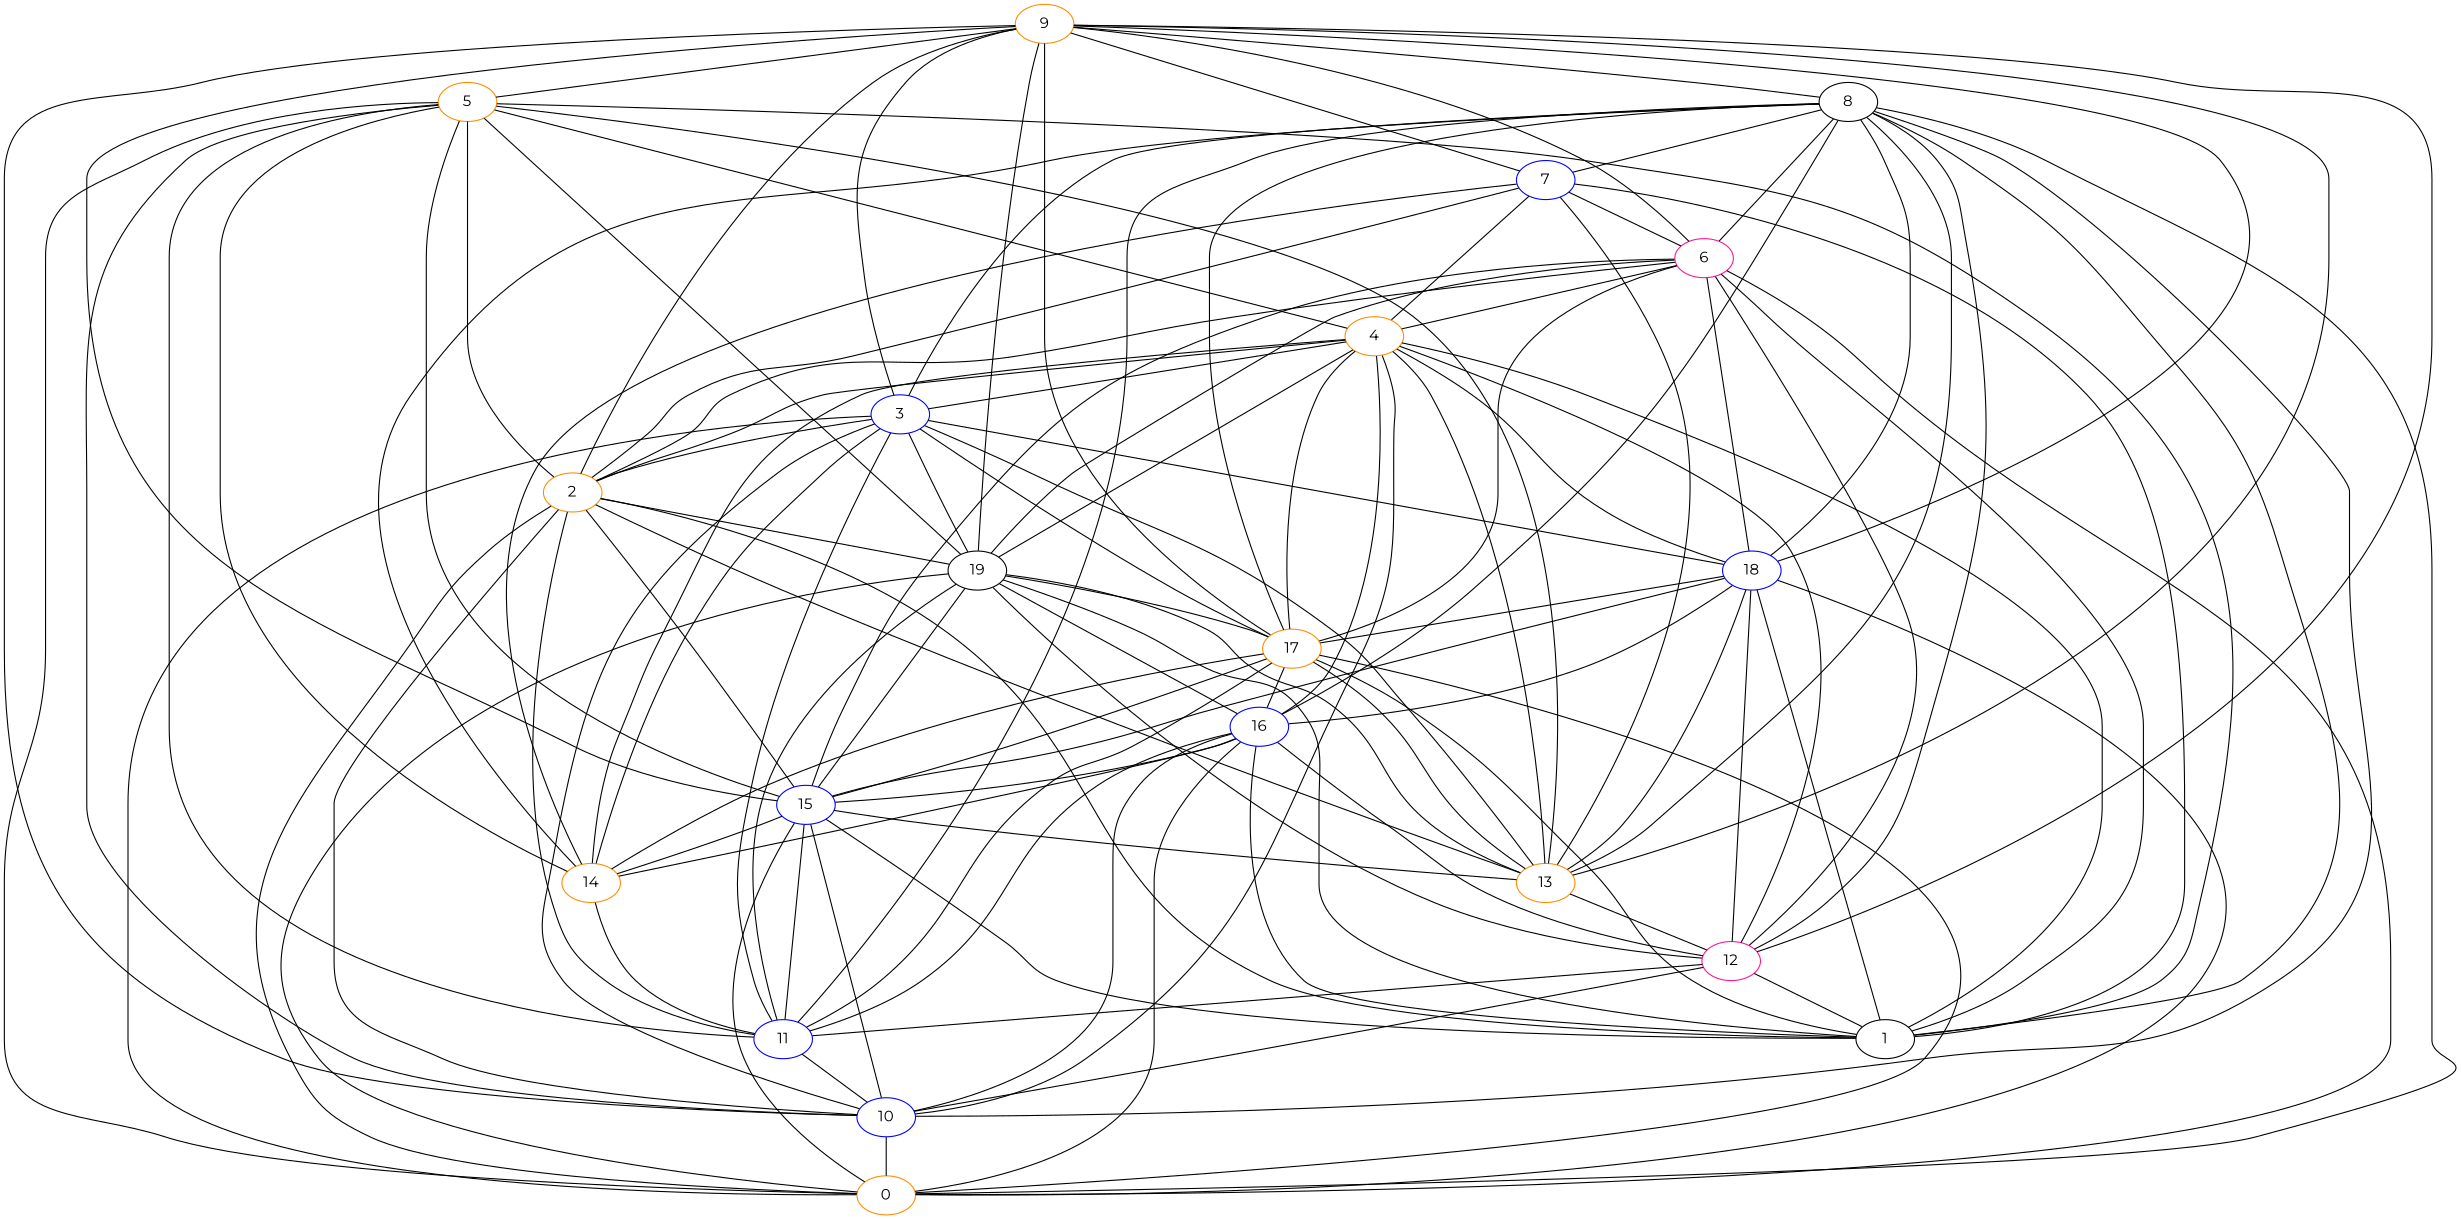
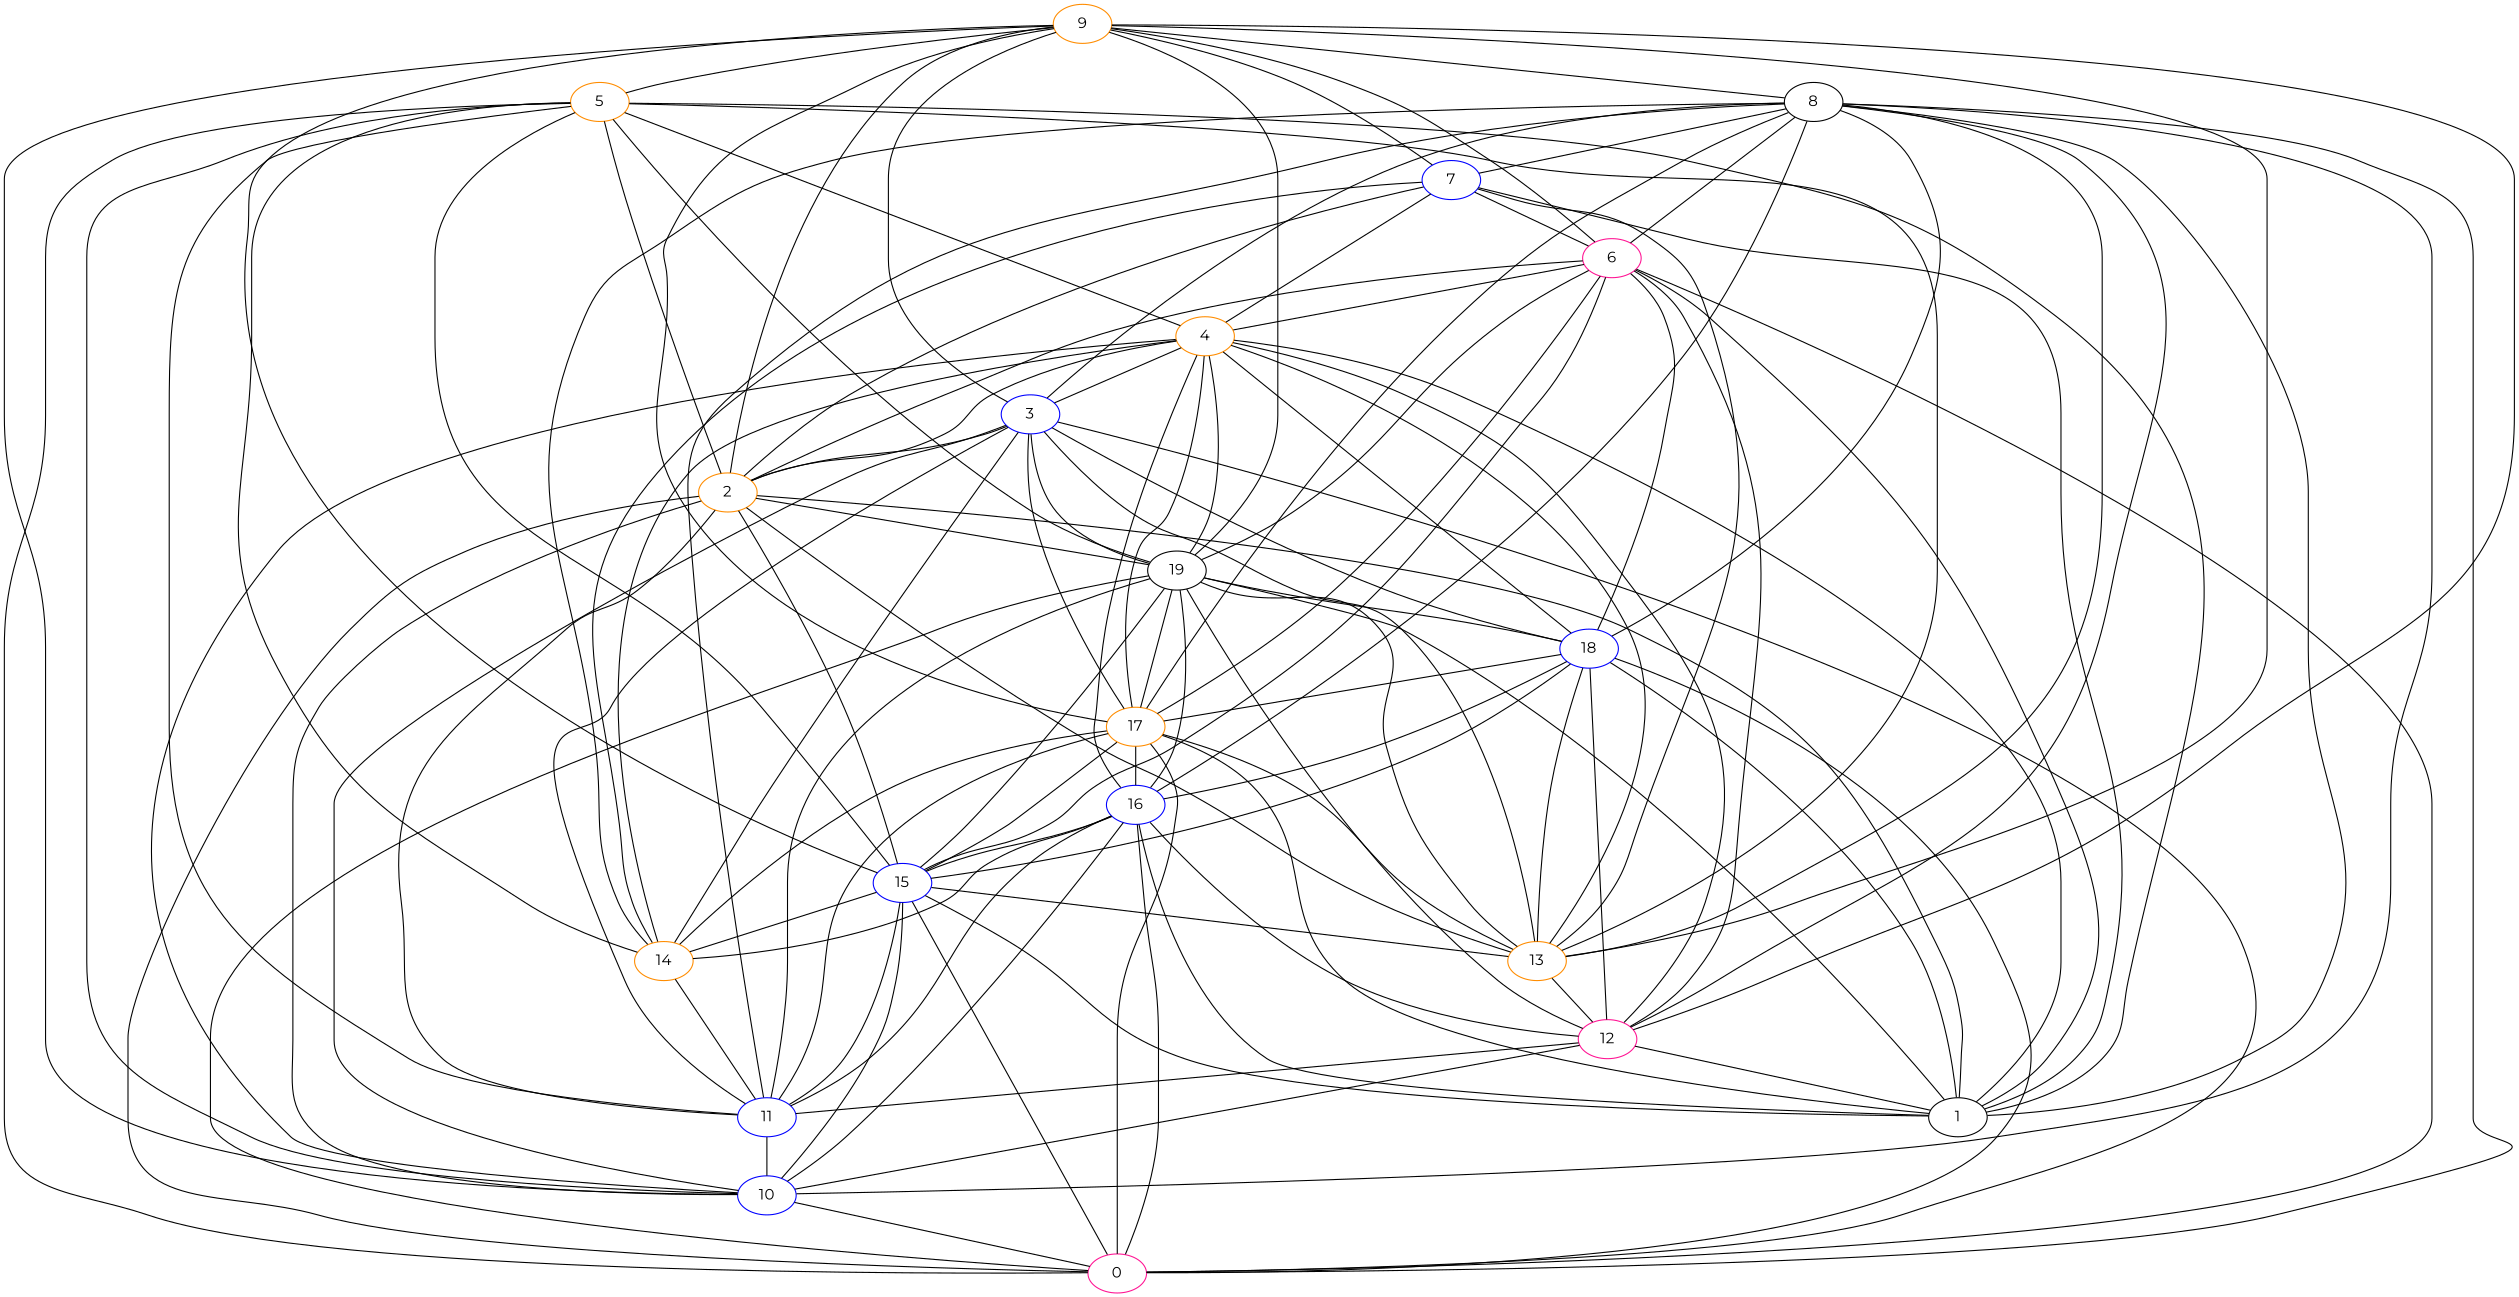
(1990, 95) -> (1392, 611)
(886, 1195) -> (1117, 1273)
